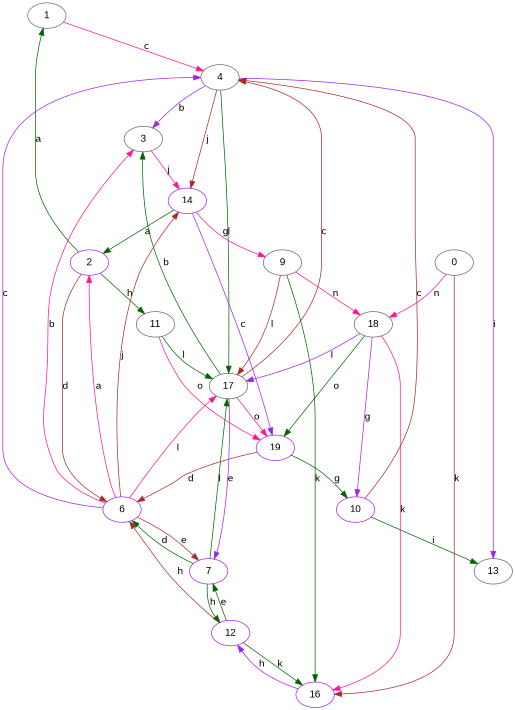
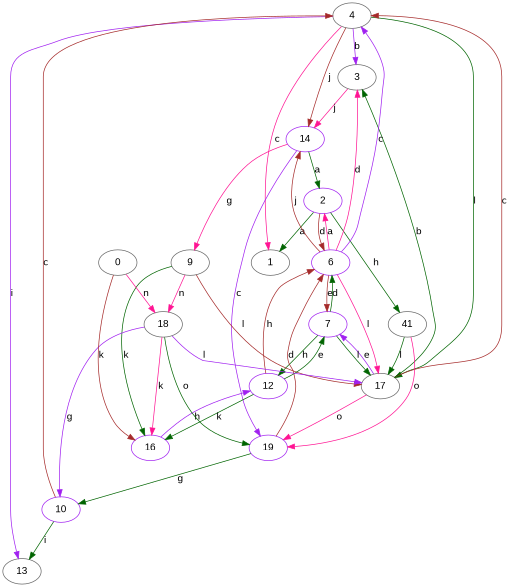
(130, 45) -> (275, 125)
(52, 324) -> (358, 170)
(155, 324) -> (407, 324)
